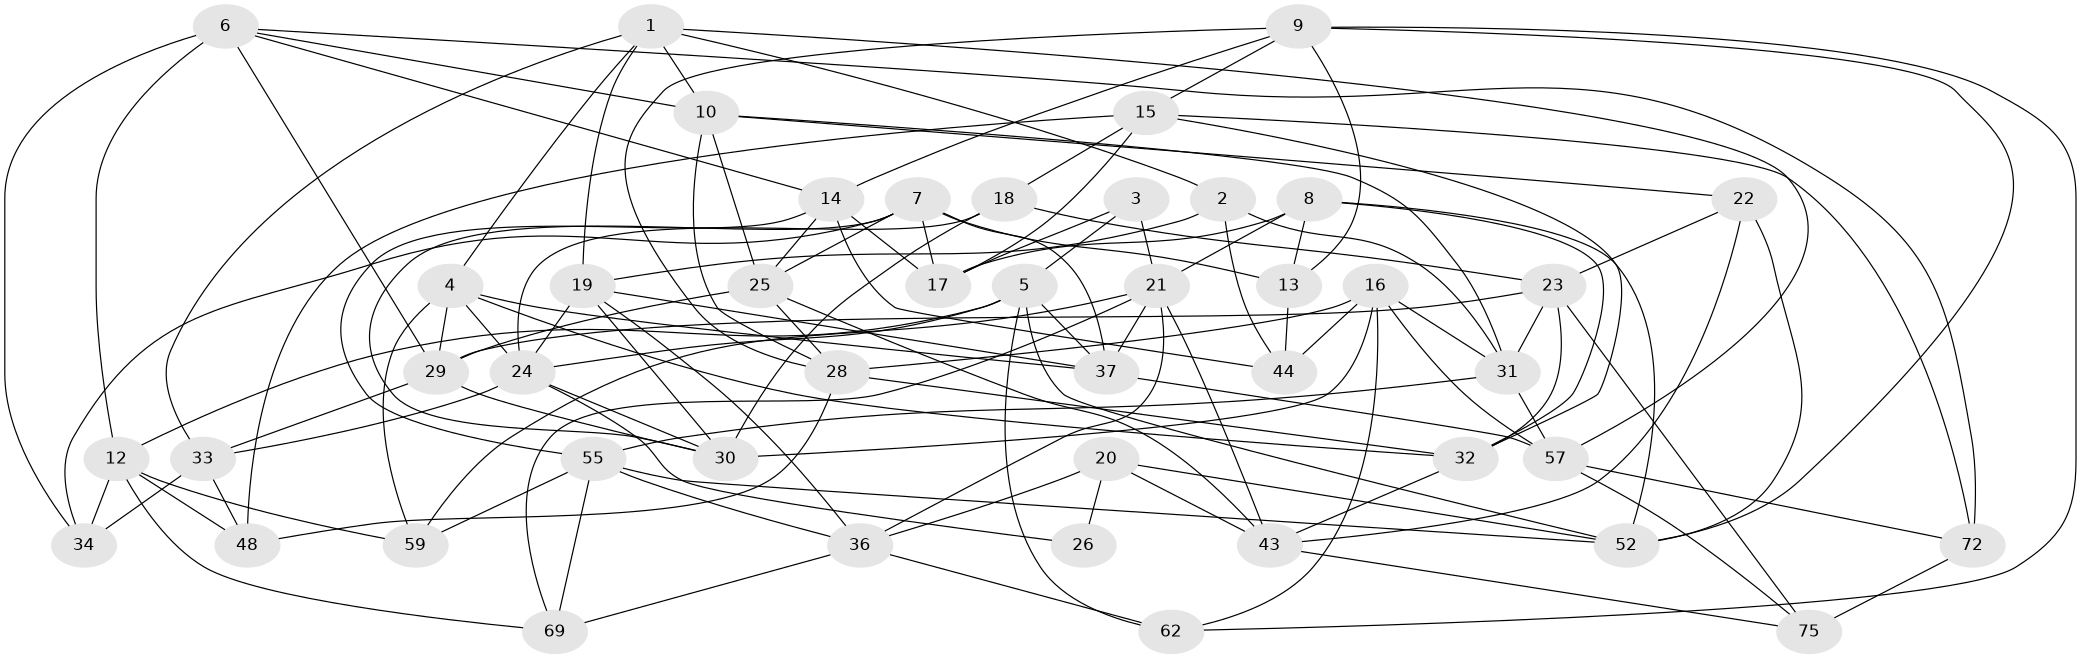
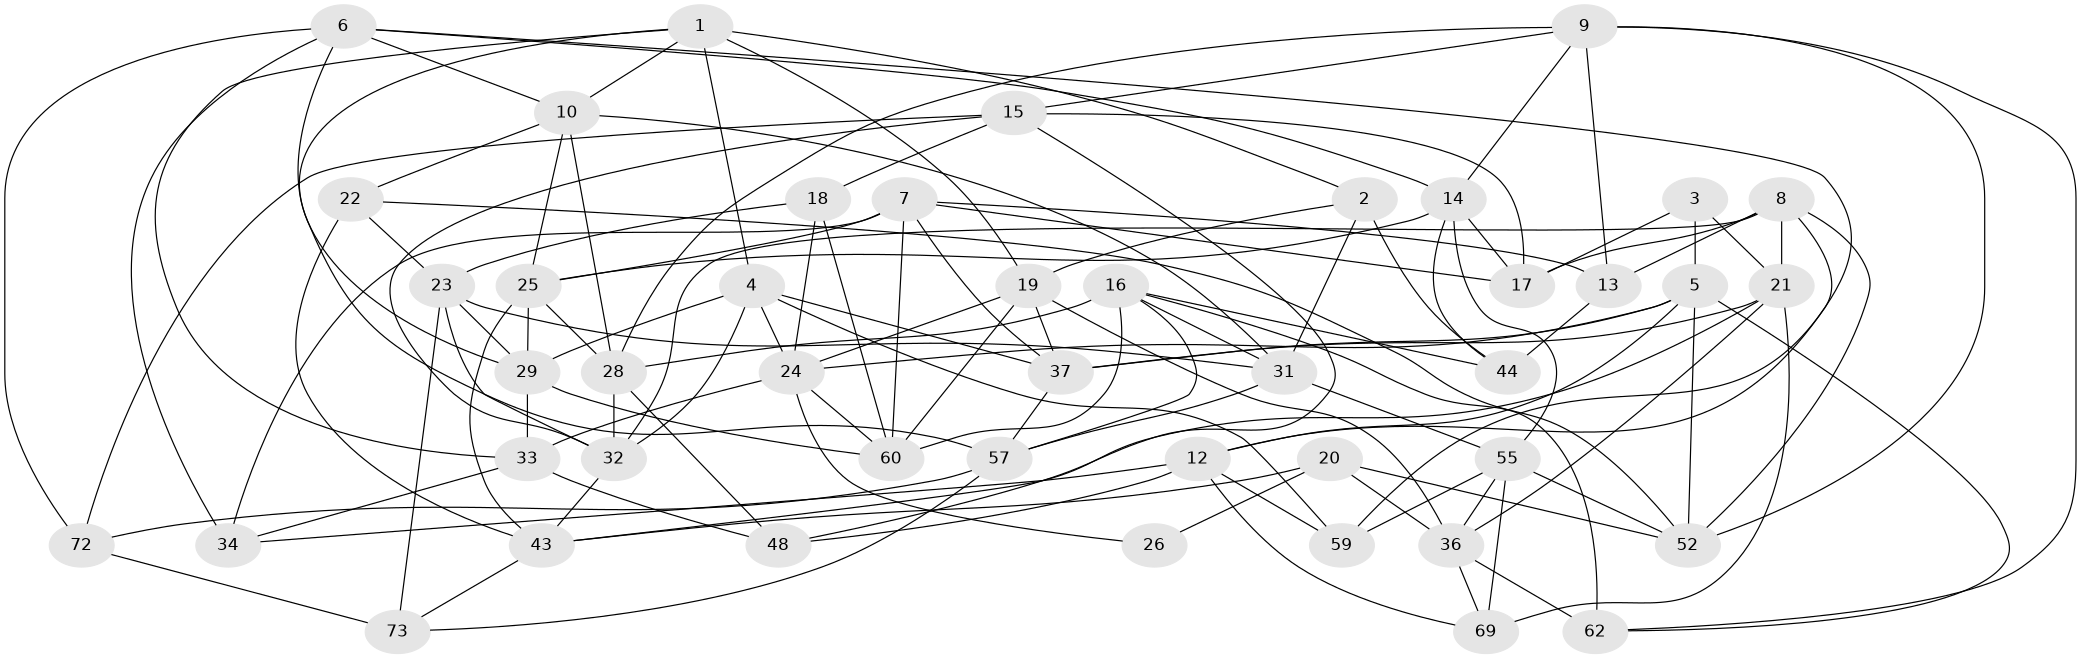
(694, 354) -> (1636, 396)
(726, 459) -> (891, 459)
(1809, 632) -> (398, 632)
